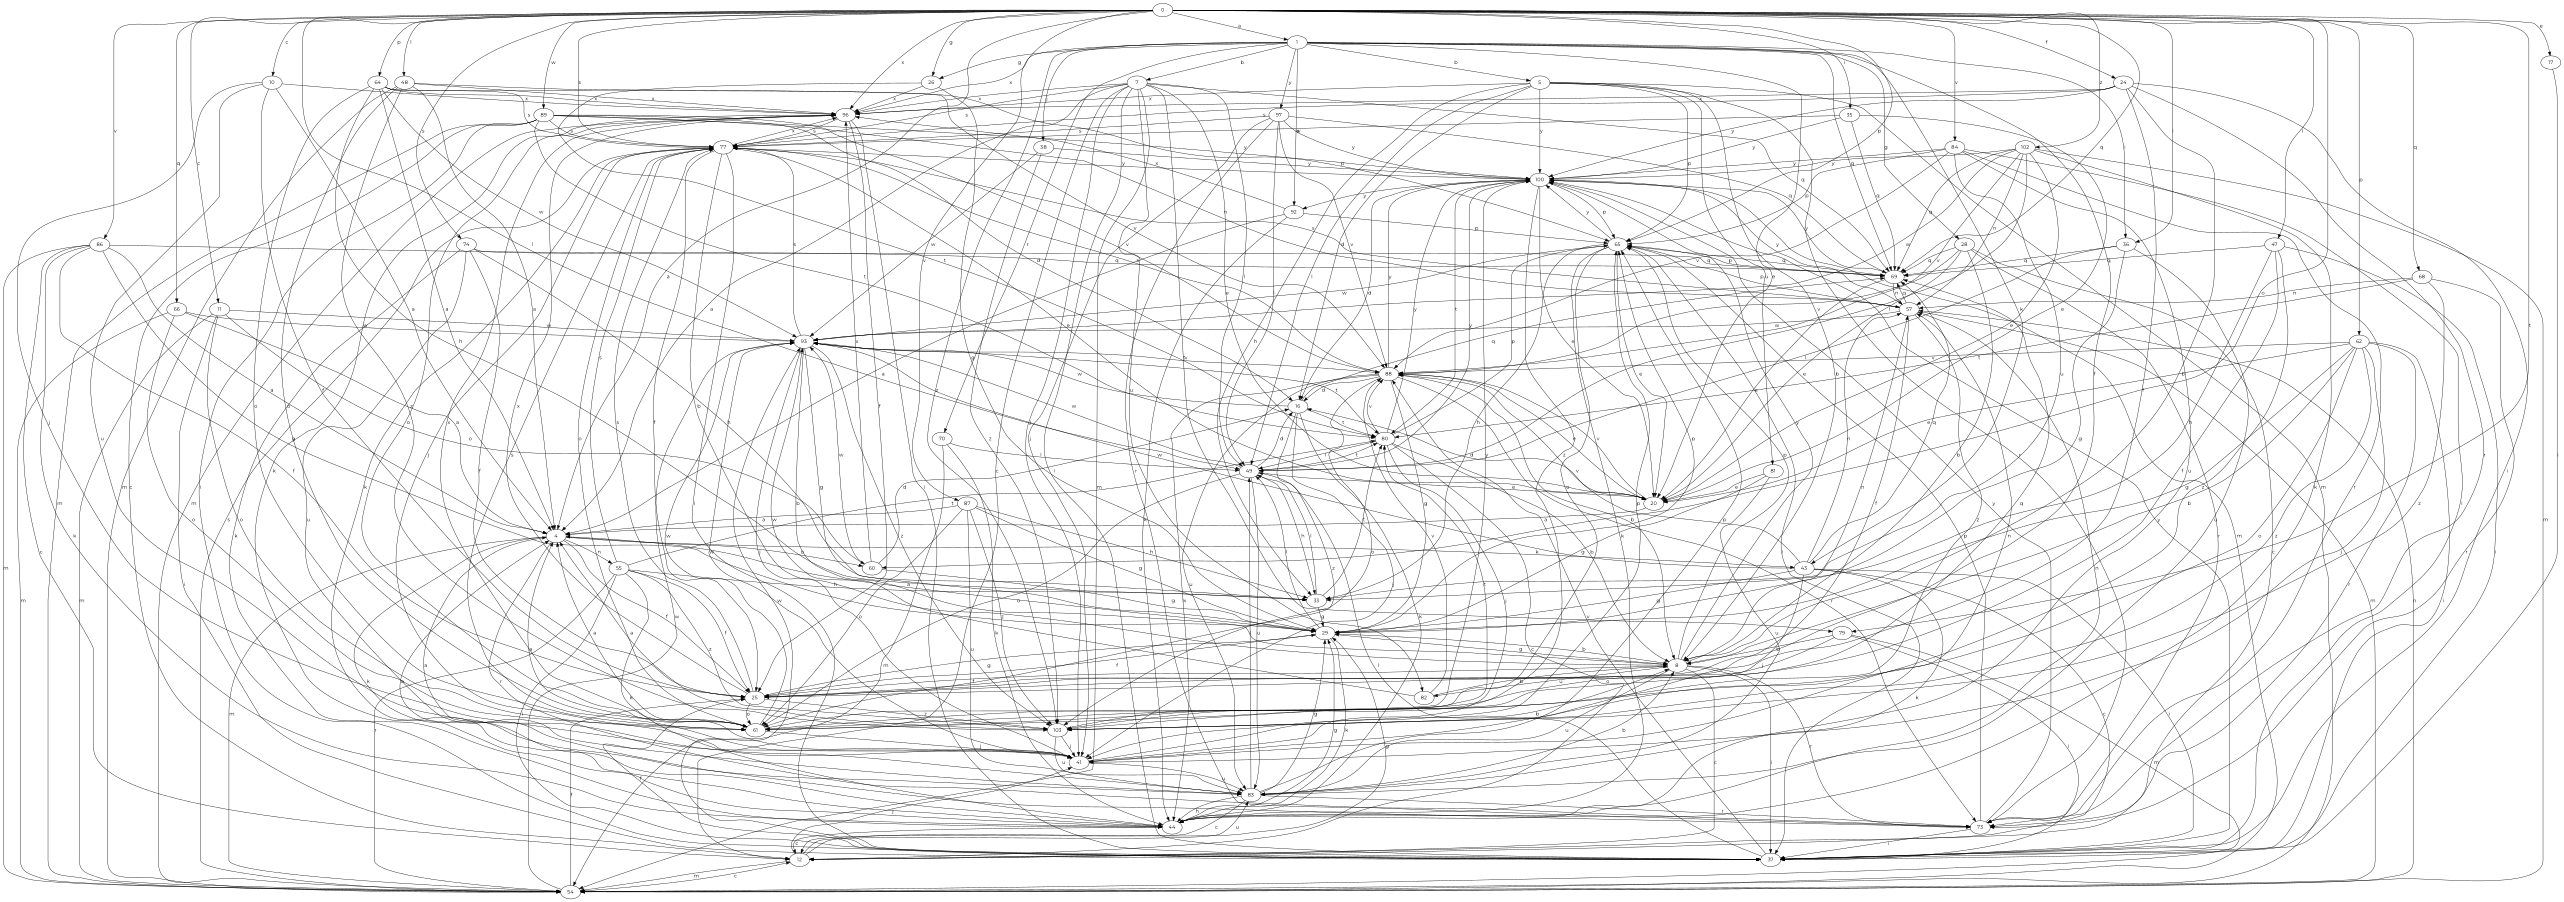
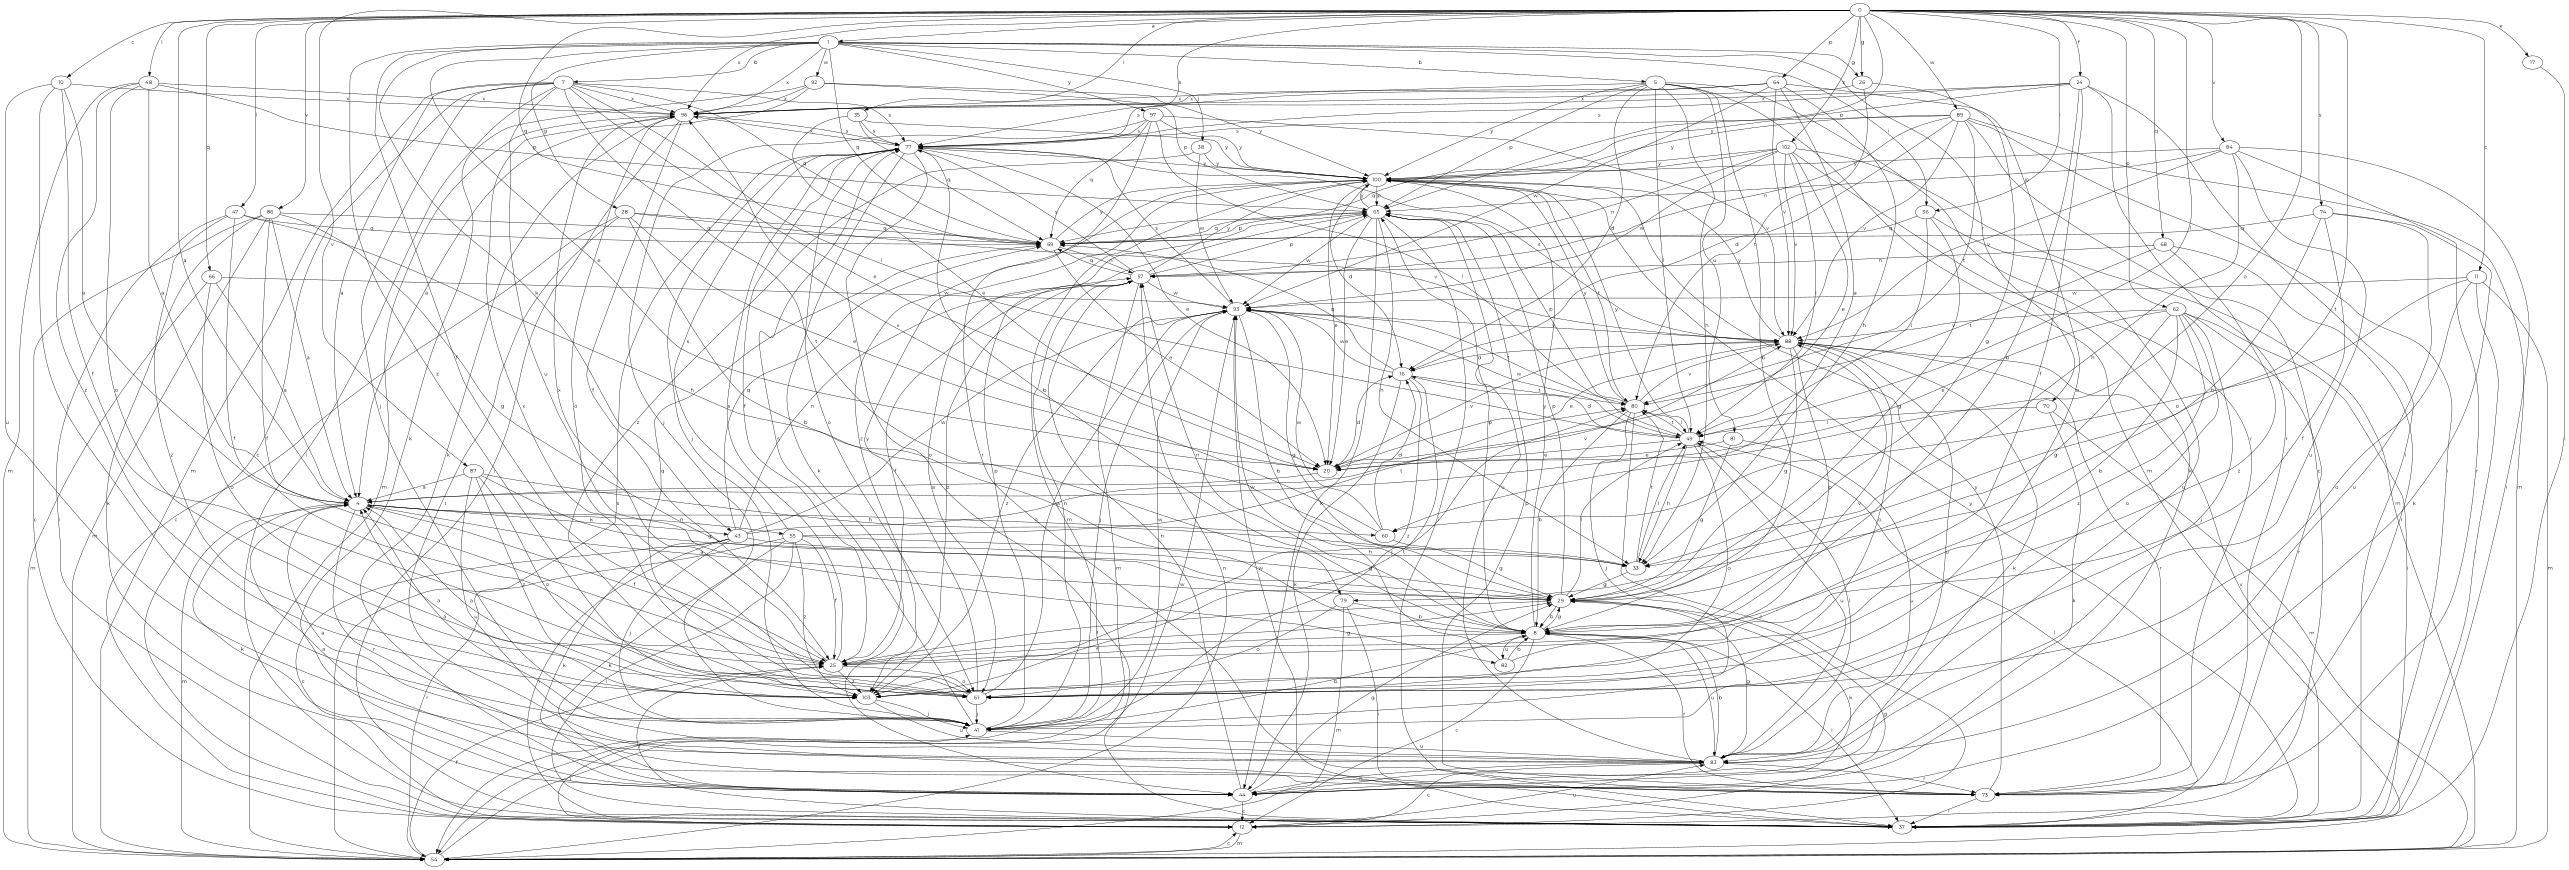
(1417, 186) -> (1102, 93)
(2062, 374) -> (2093, 358)
(1725, 520) -> (1503, 487)
